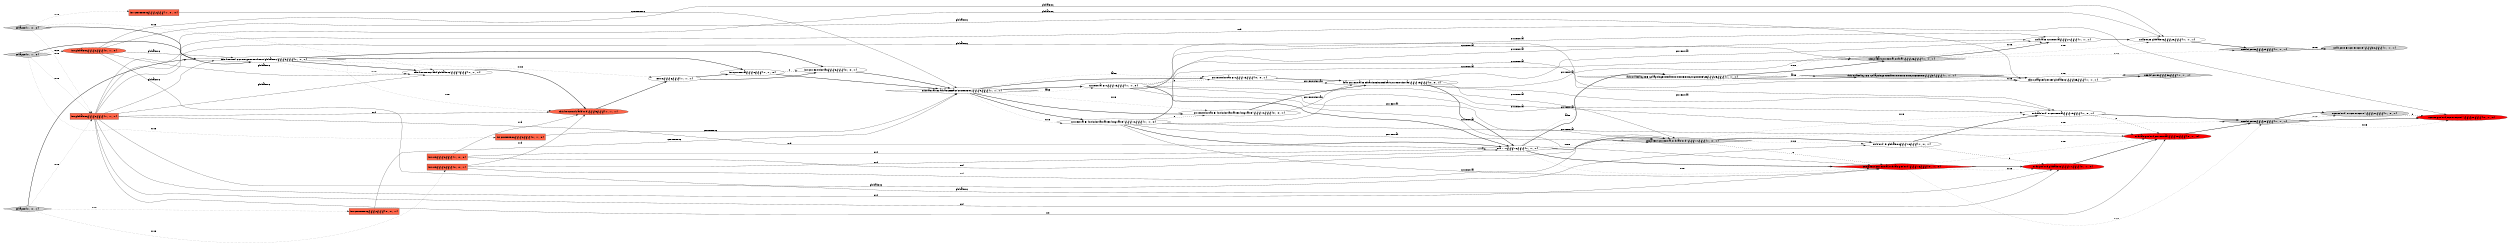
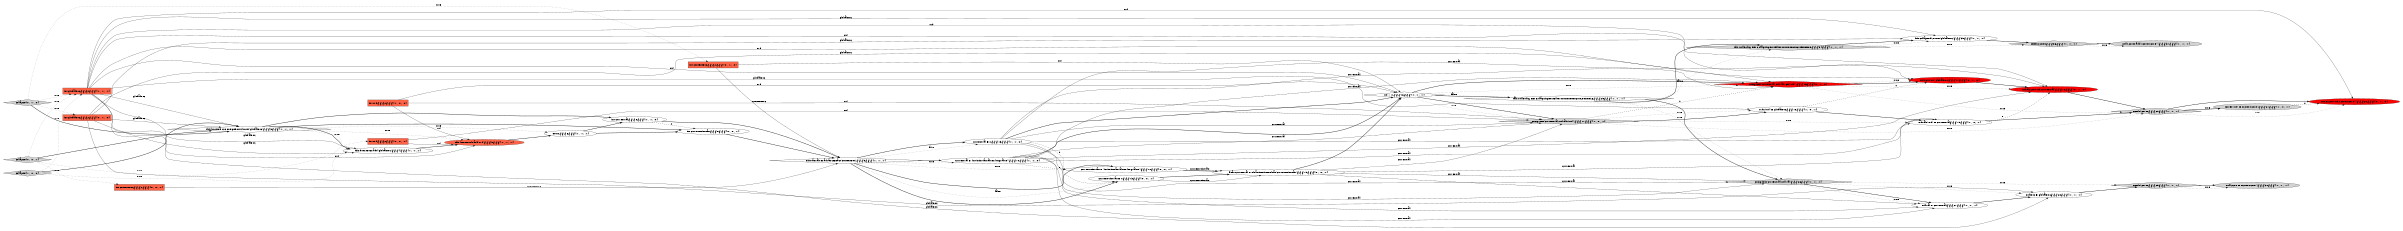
(154, 13) -> none
none -> (2156, 44)
(94, 51) -> (87, 118)
(982, 162) -> (1072, 62)
